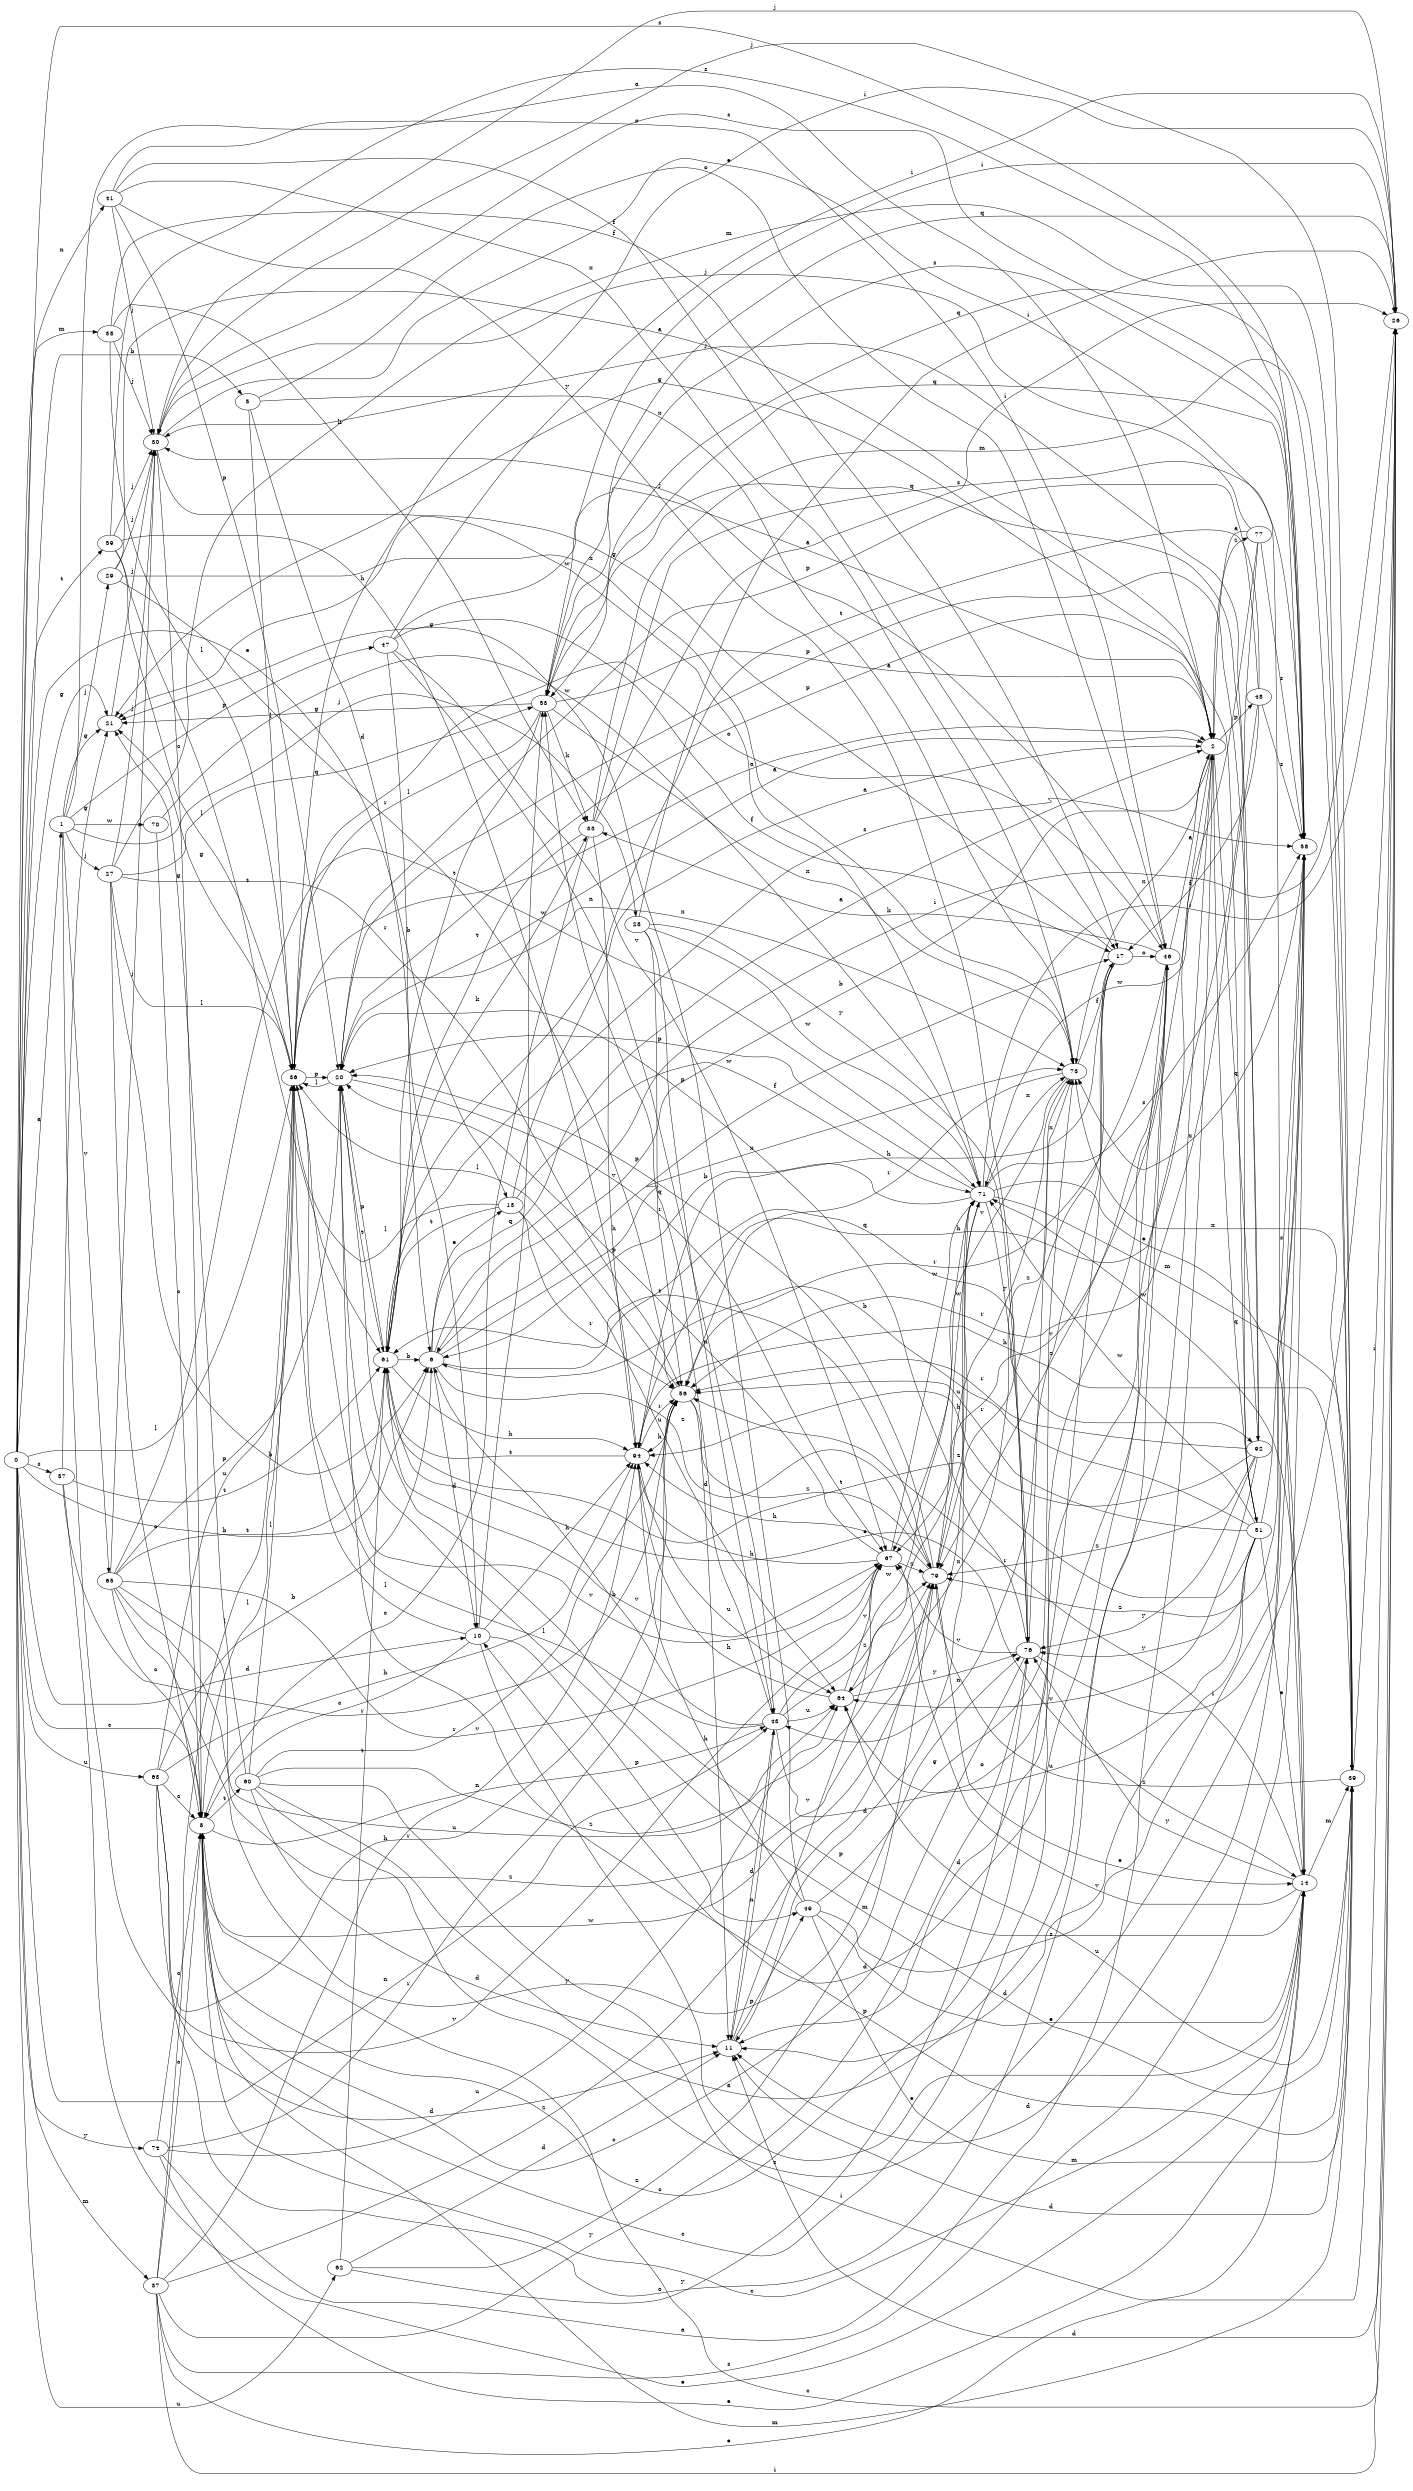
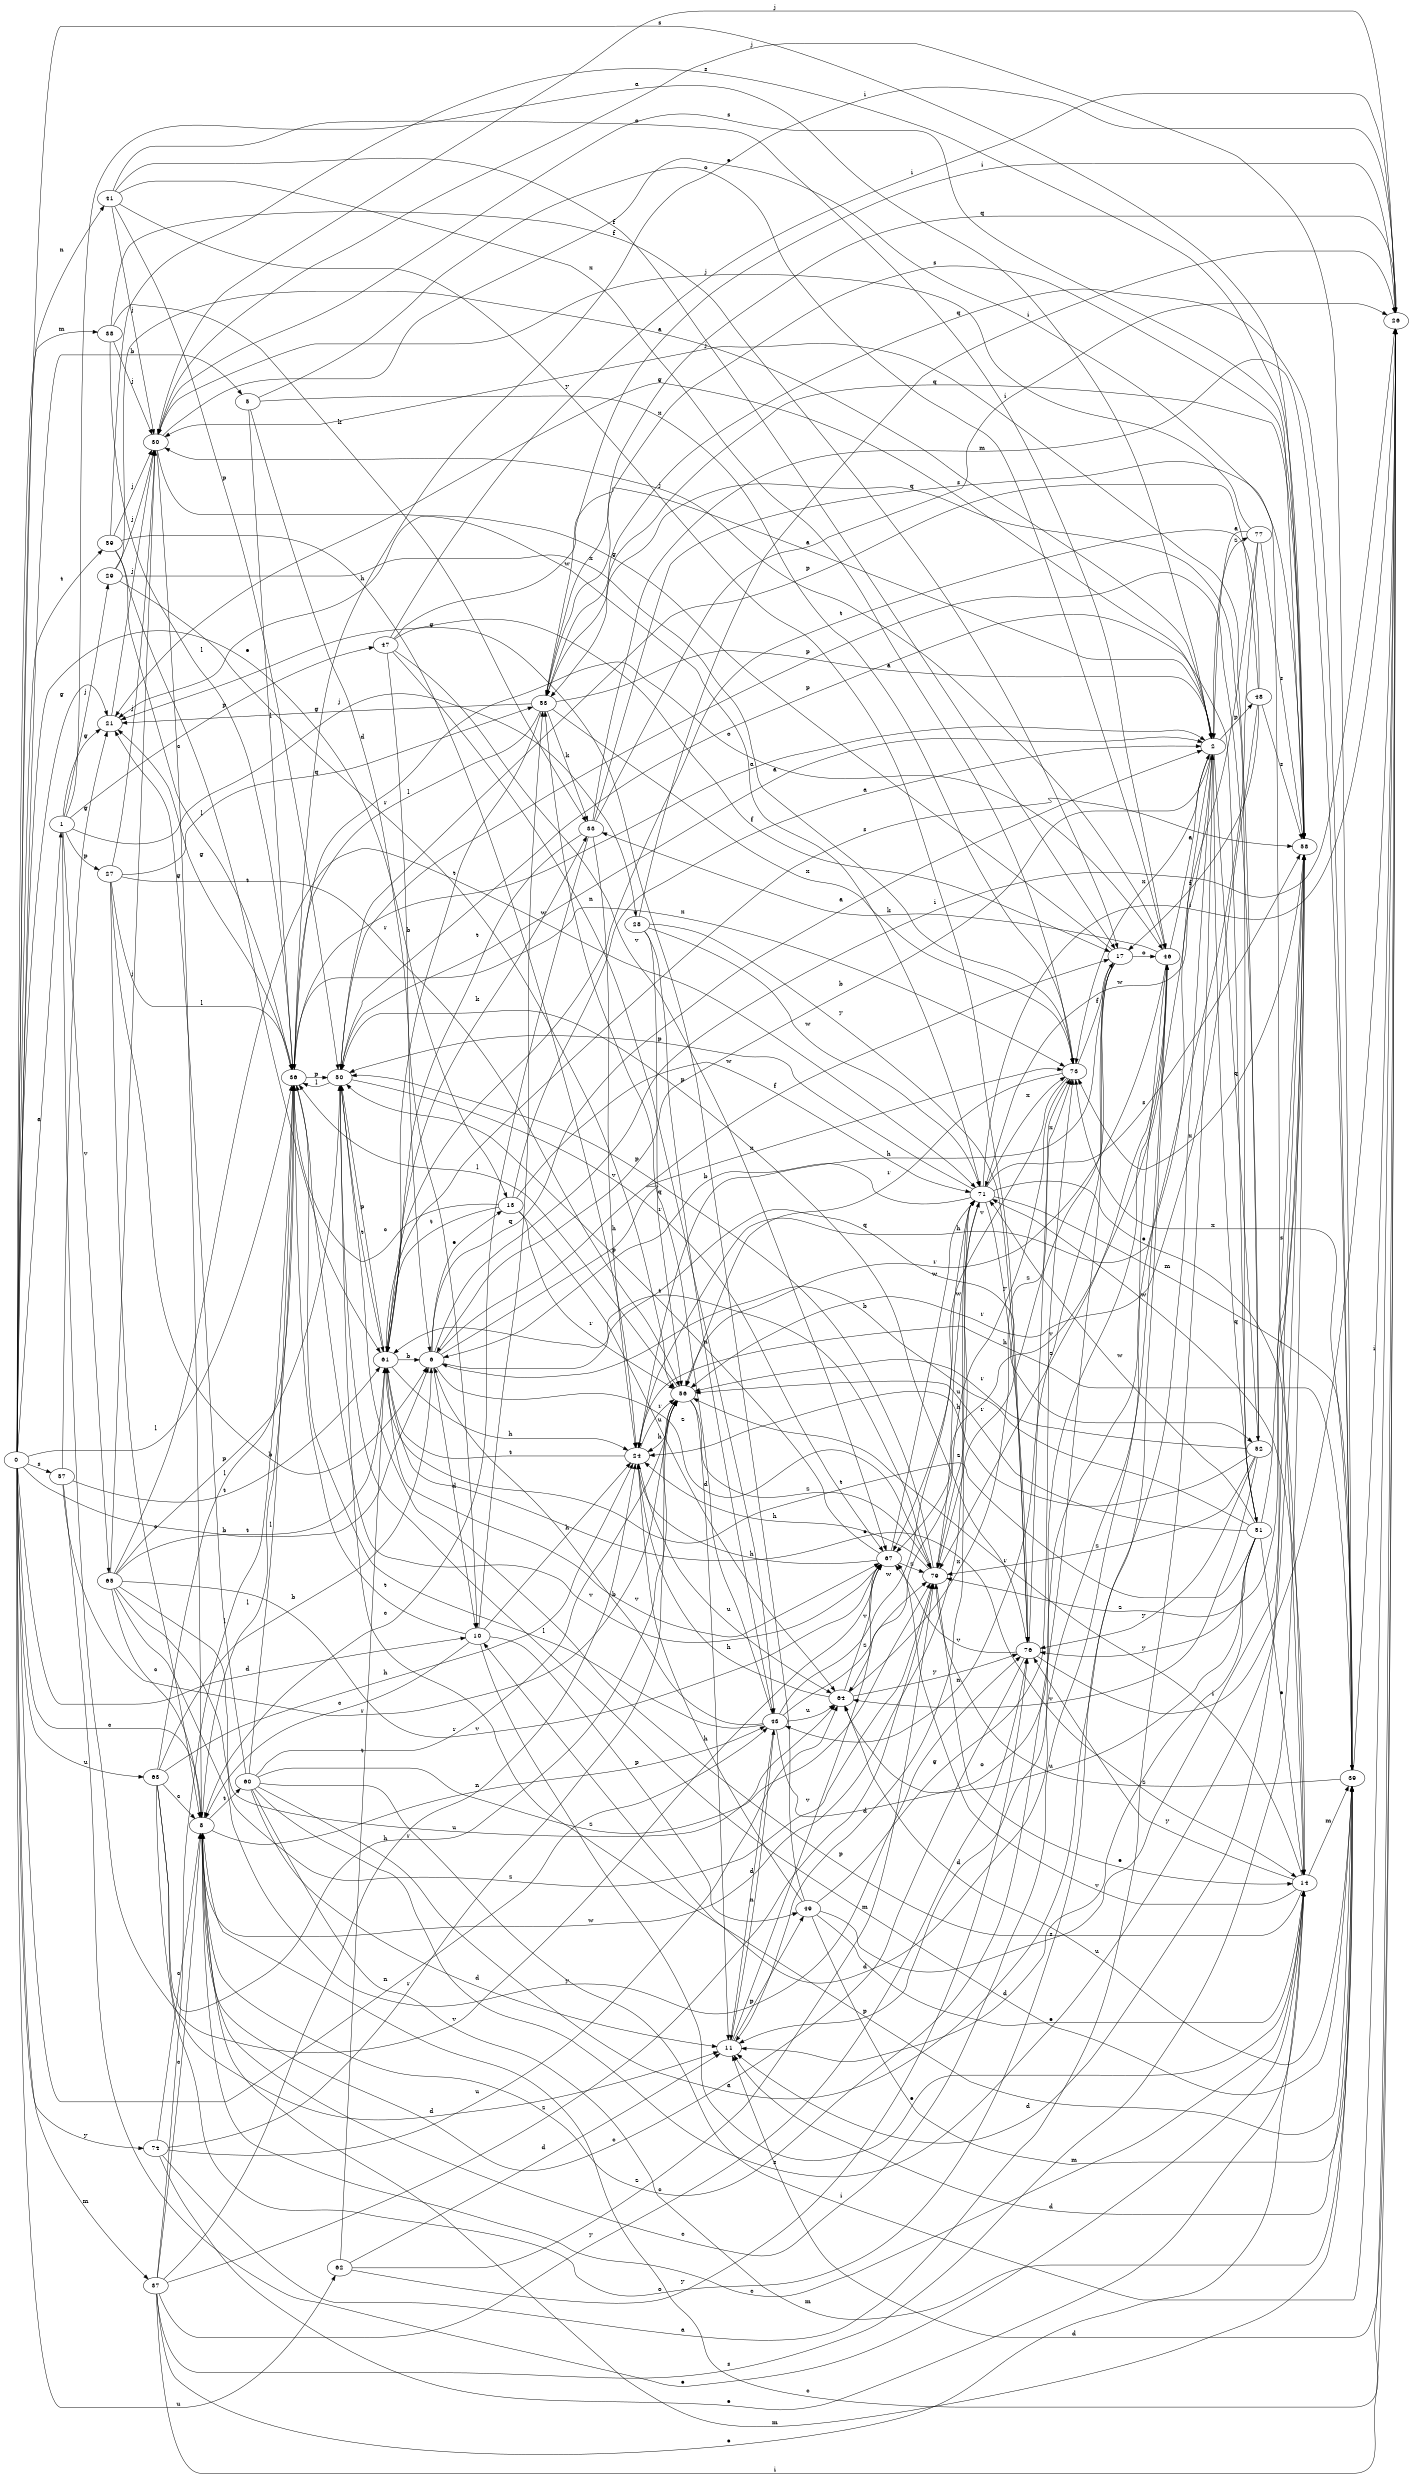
(1263, 286) -> (909, 2314)
(156, 825) -> none
(86, 856) -> (86, 856)
(340, 1078) -> (340, 1078)
(386, 1230) -> (386, 1230)
(1259, 1449) -> (1259, 1449)
(637, 1456) -> (637, 1456)
(225, 1474) -> (225, 1474)
(386, 1585) -> (386, 1585)
